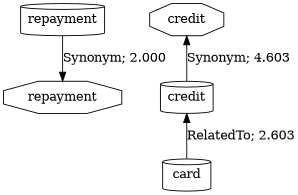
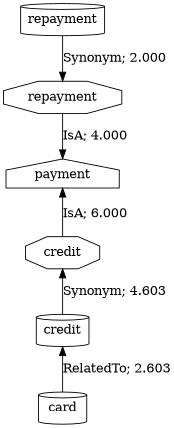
none -> (63, 175)
